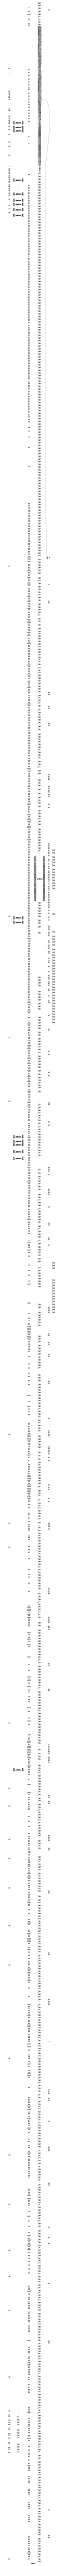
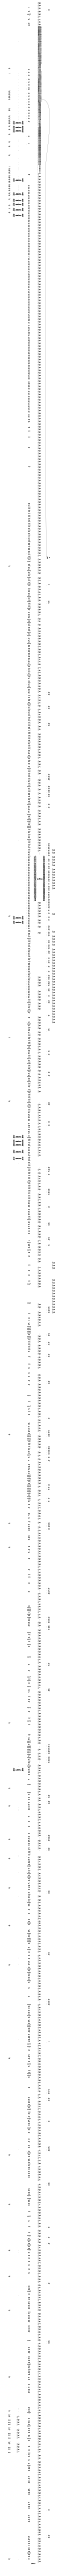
none -> (29, 757)
